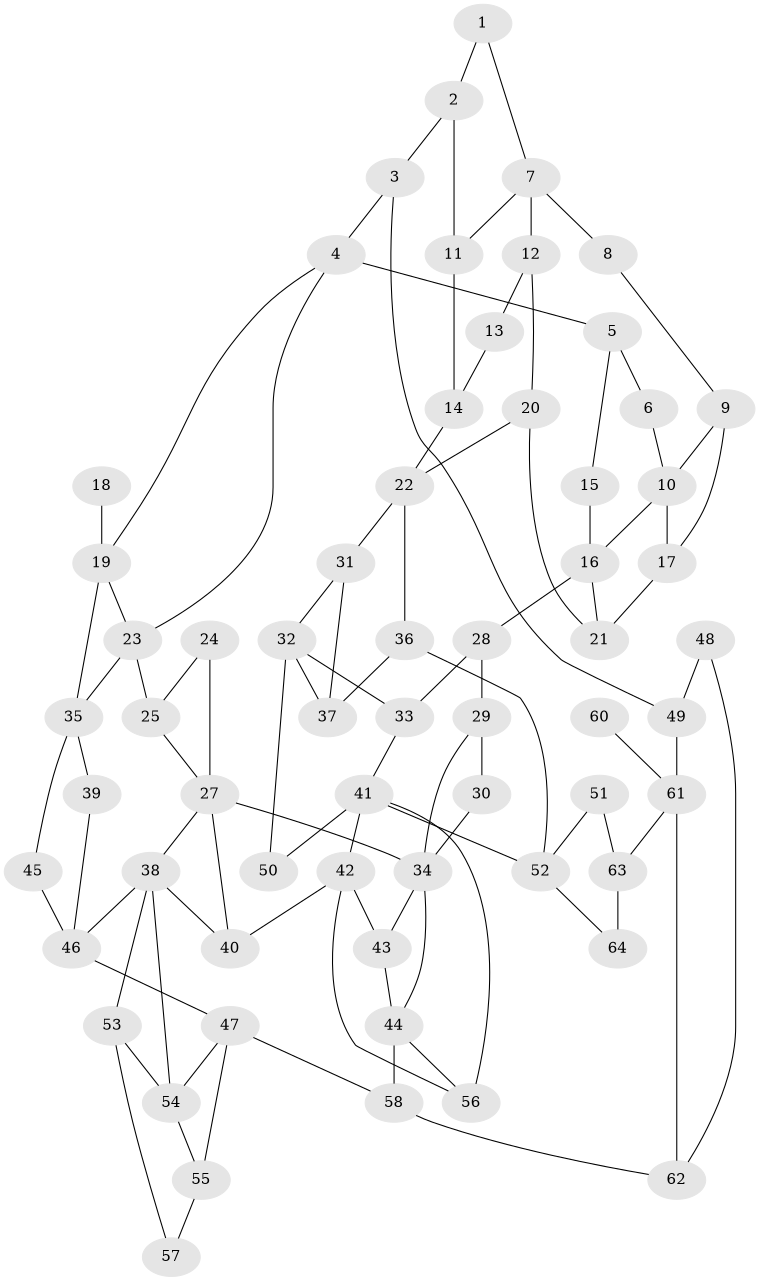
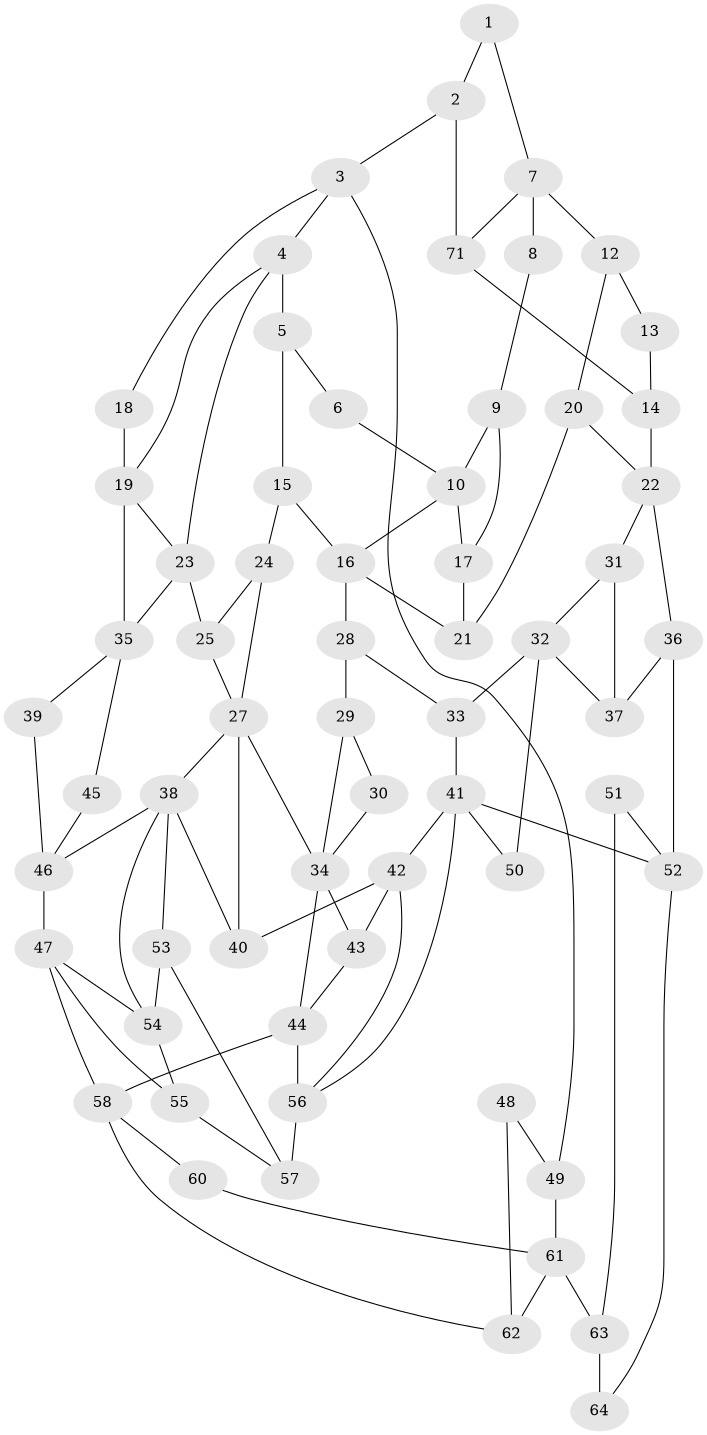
(454, 255) -> (456, 255)
none -> (208, 273)
none -> (274, 525)
none -> (150, 1141)
none -> (294, 1142)
